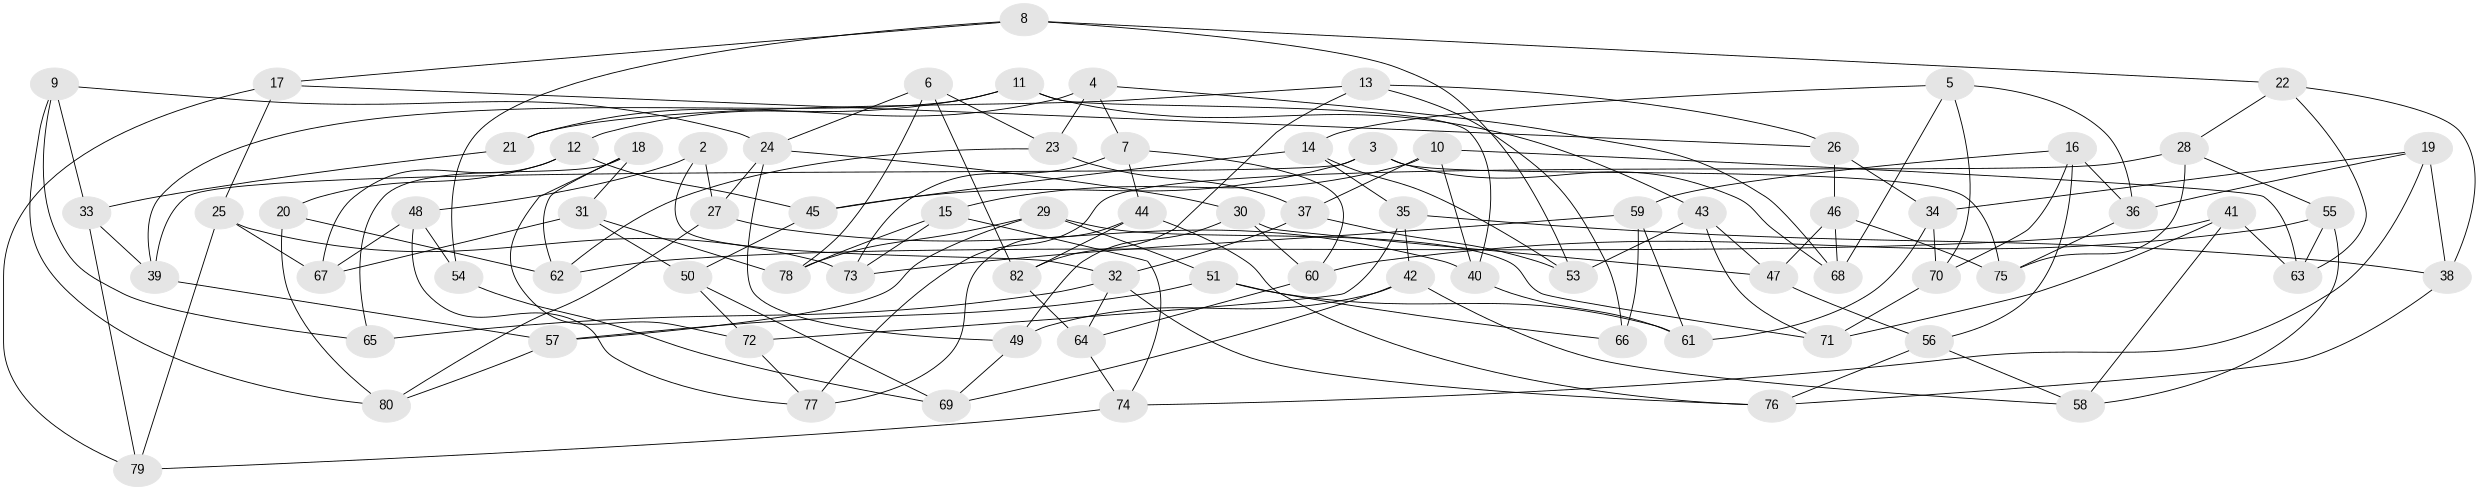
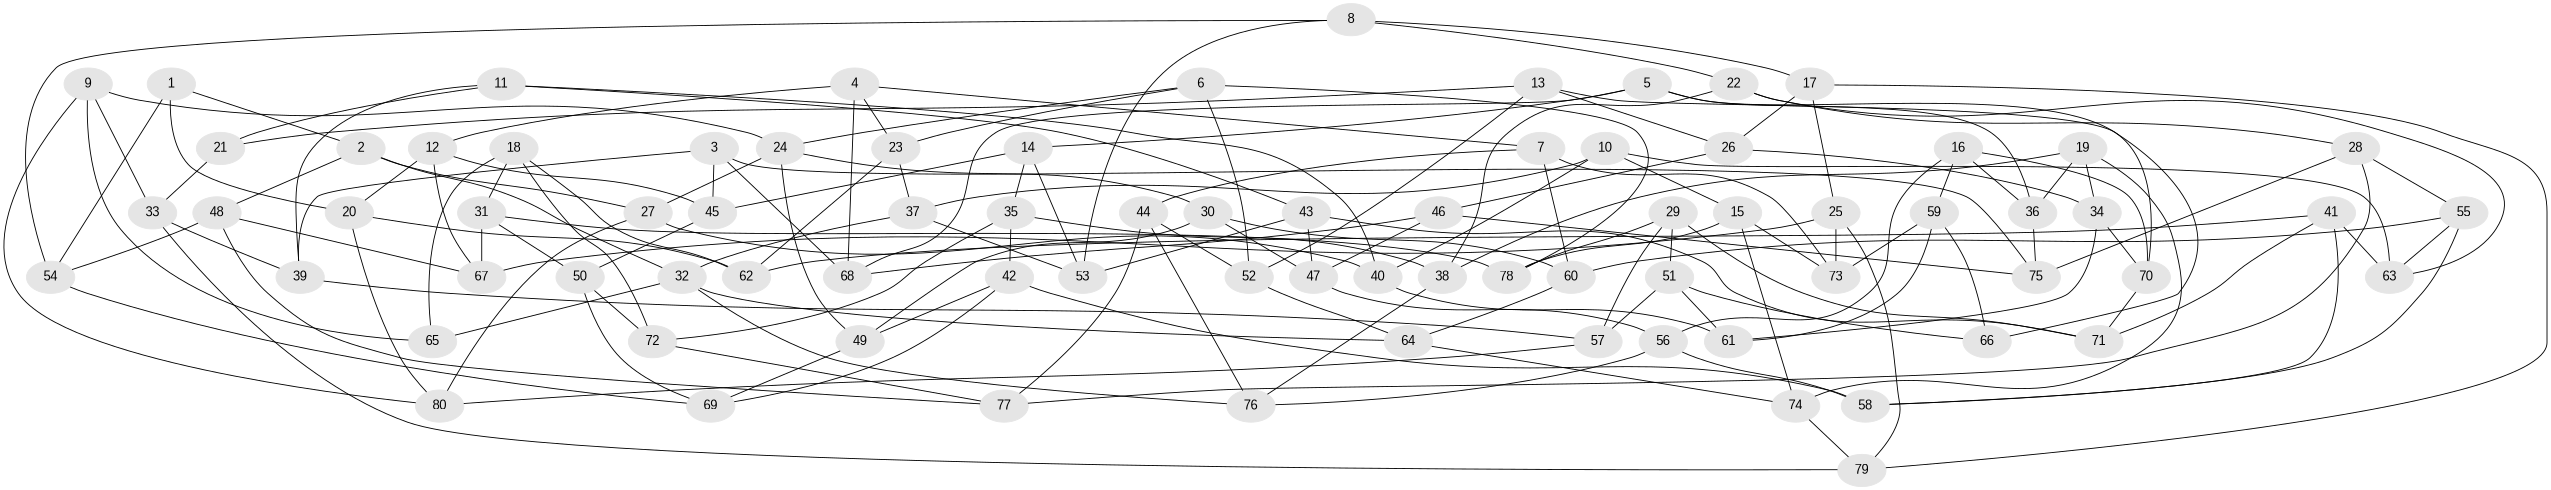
none -> (171, 84)
(1017, 277) -> (1249, 277)
